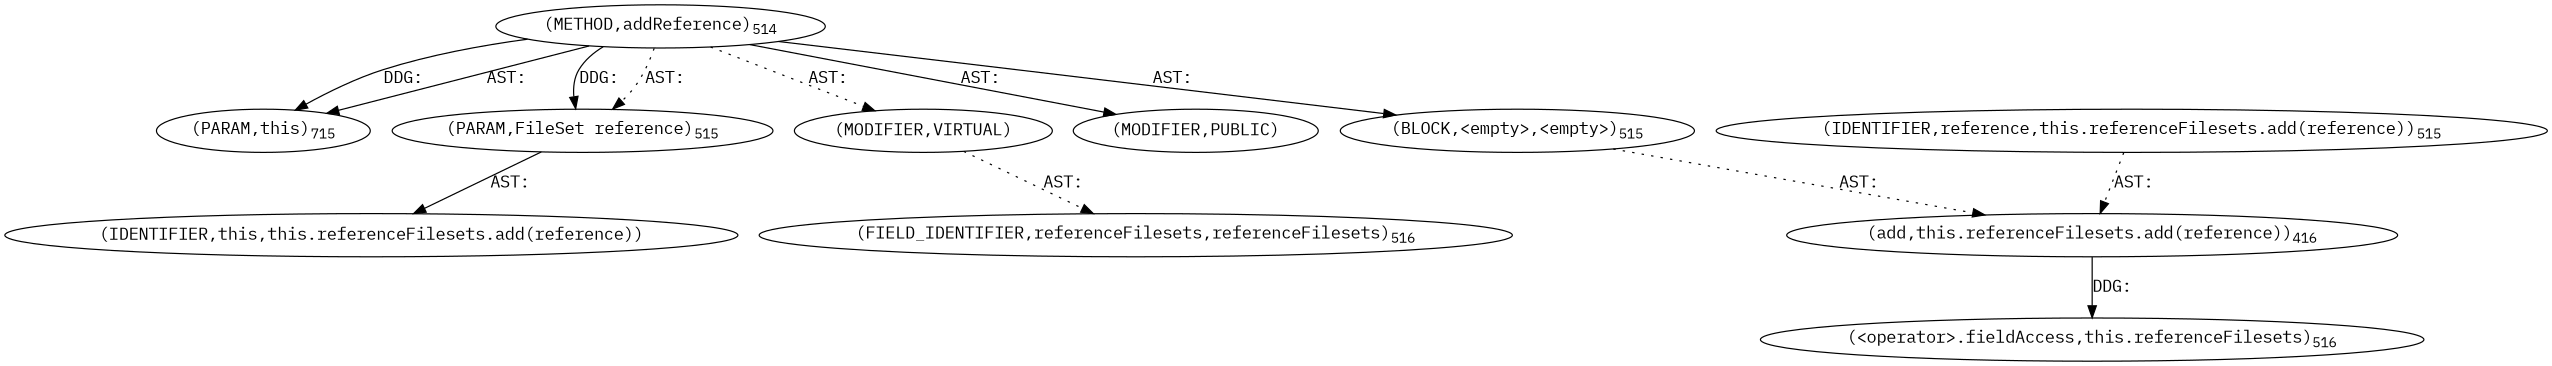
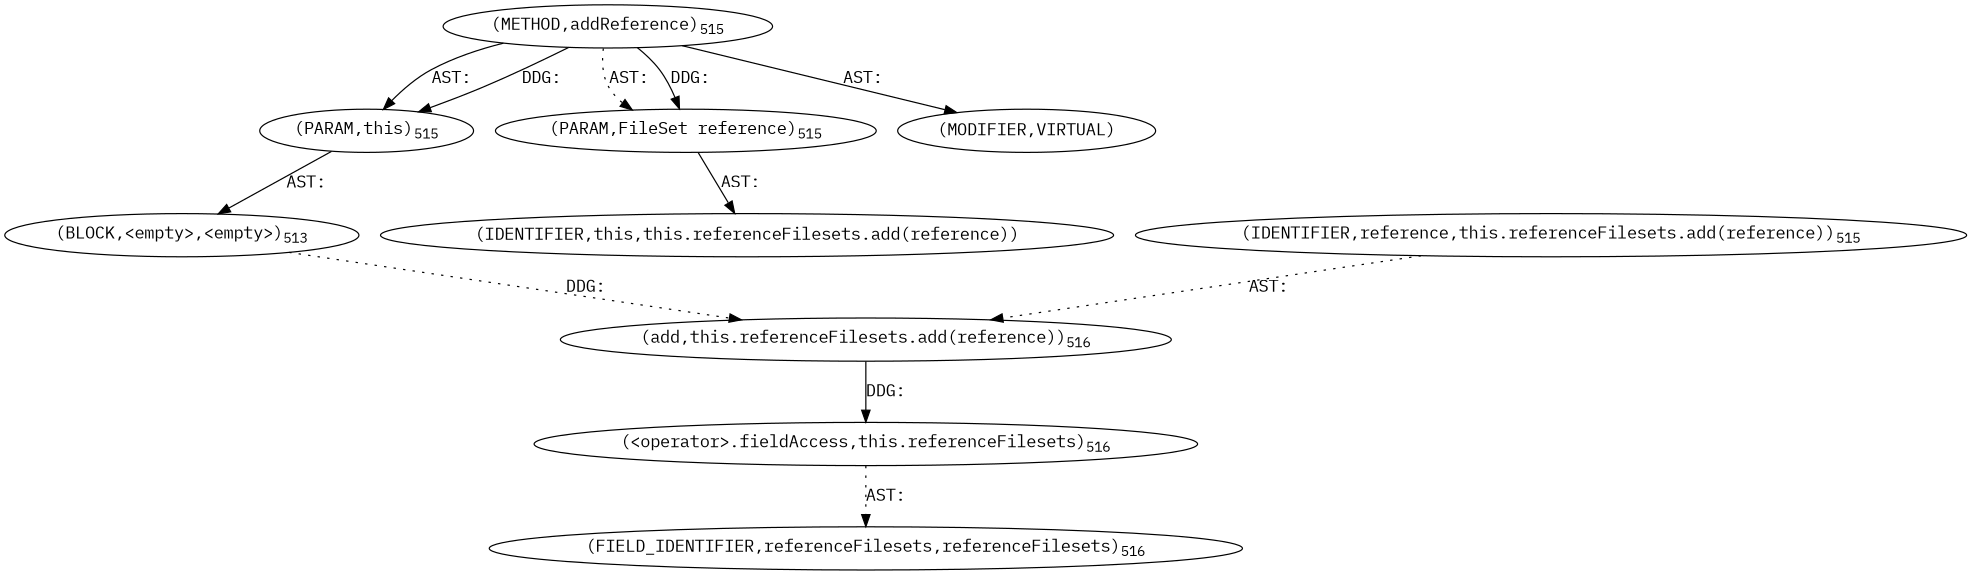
(765, 25) -> (712, 25)
(787, 77) -> (814, 78)
(1081, 77) -> (280, 180)
(323, 129) -> (427, 129)
(1631, 129) -> (296, 233)
(1196, 131) -> none
(1023, 180) -> (866, 490)
(1864, 183) -> (591, 287)
(2305, 233) -> (1079, 338)
